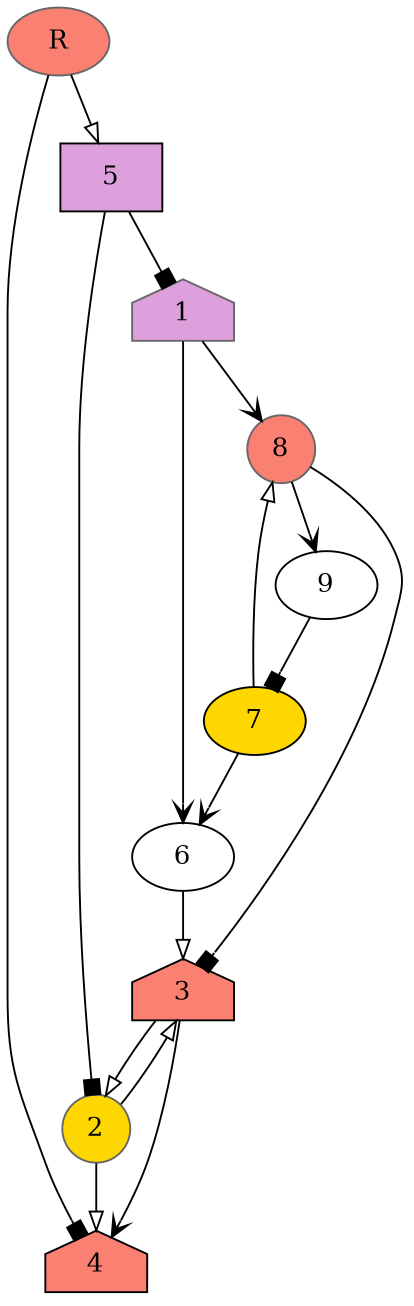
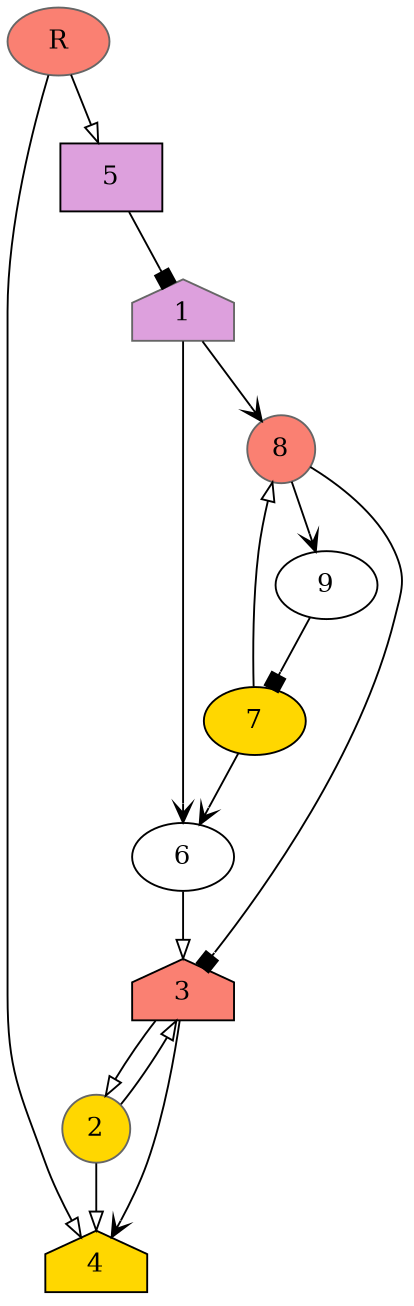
(79, 643) -> none
(8, 651) -> (8, 651)
(96, 1265) -> (96, 1265)
